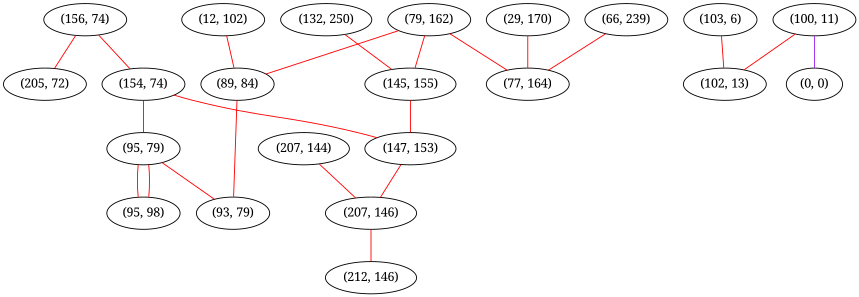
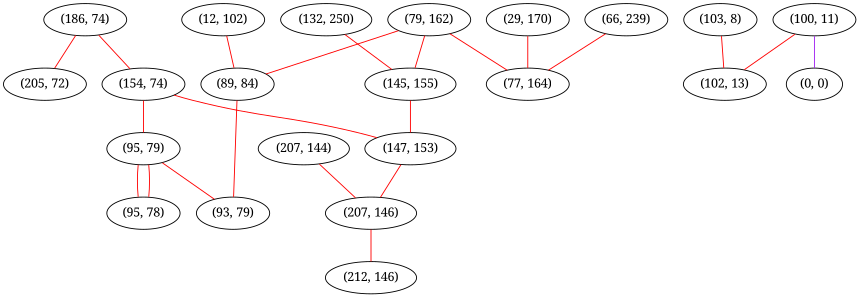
(85, 20) -> (85, 20)
(720, 20) -> (720, 20)
(143, 213) -> (143, 213)
